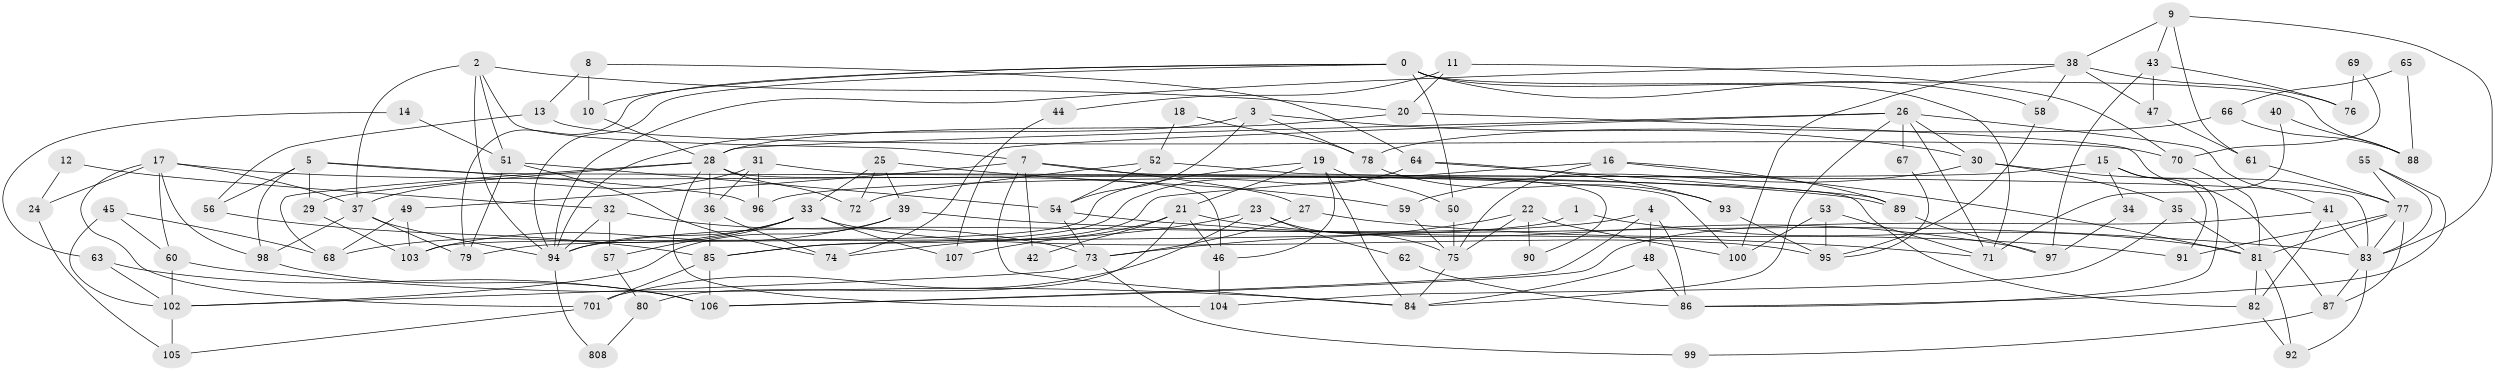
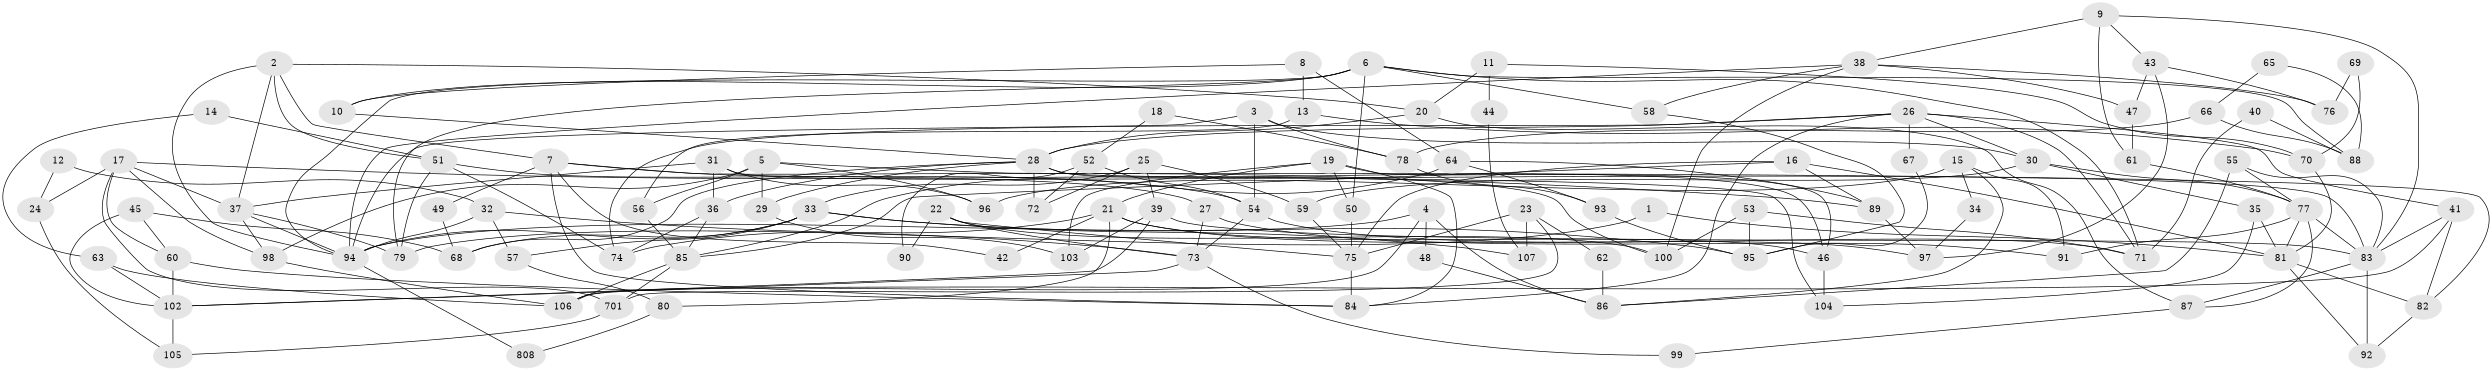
(1405, 64) -> (1366, 64)
(409, 238) -> none
(1543, 288) -> none
